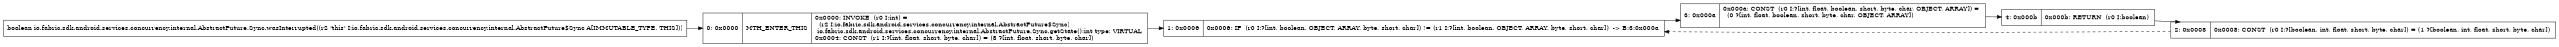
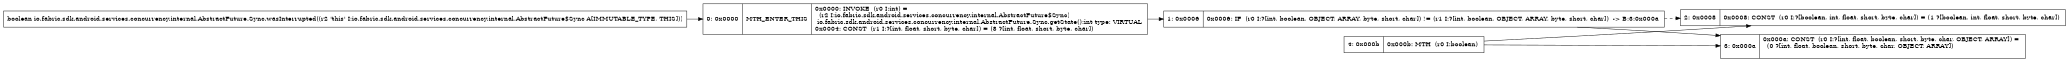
(1991, 17) -> (1600, 45)
(2098, 17) -> (1434, 44)
(1920, 32) -> (1670, 18)
